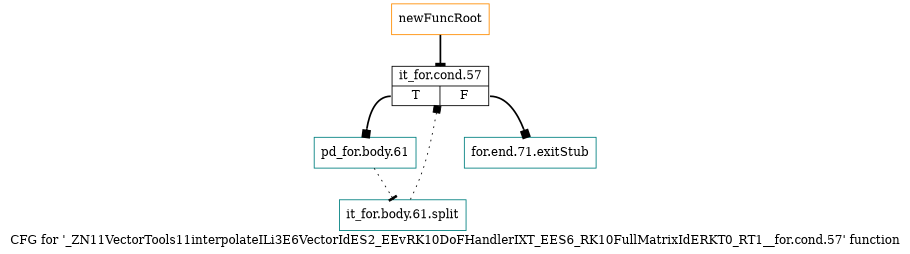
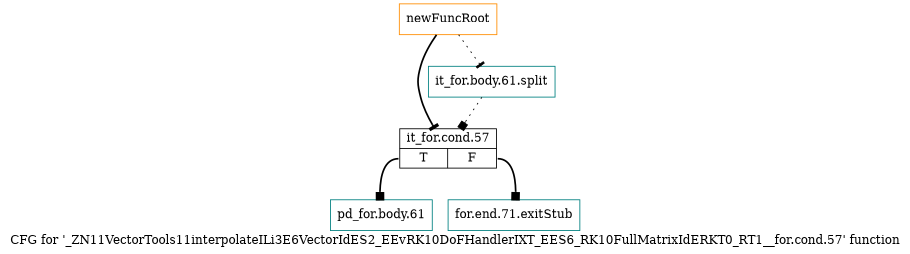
(383, 182) -> (469, 49)
